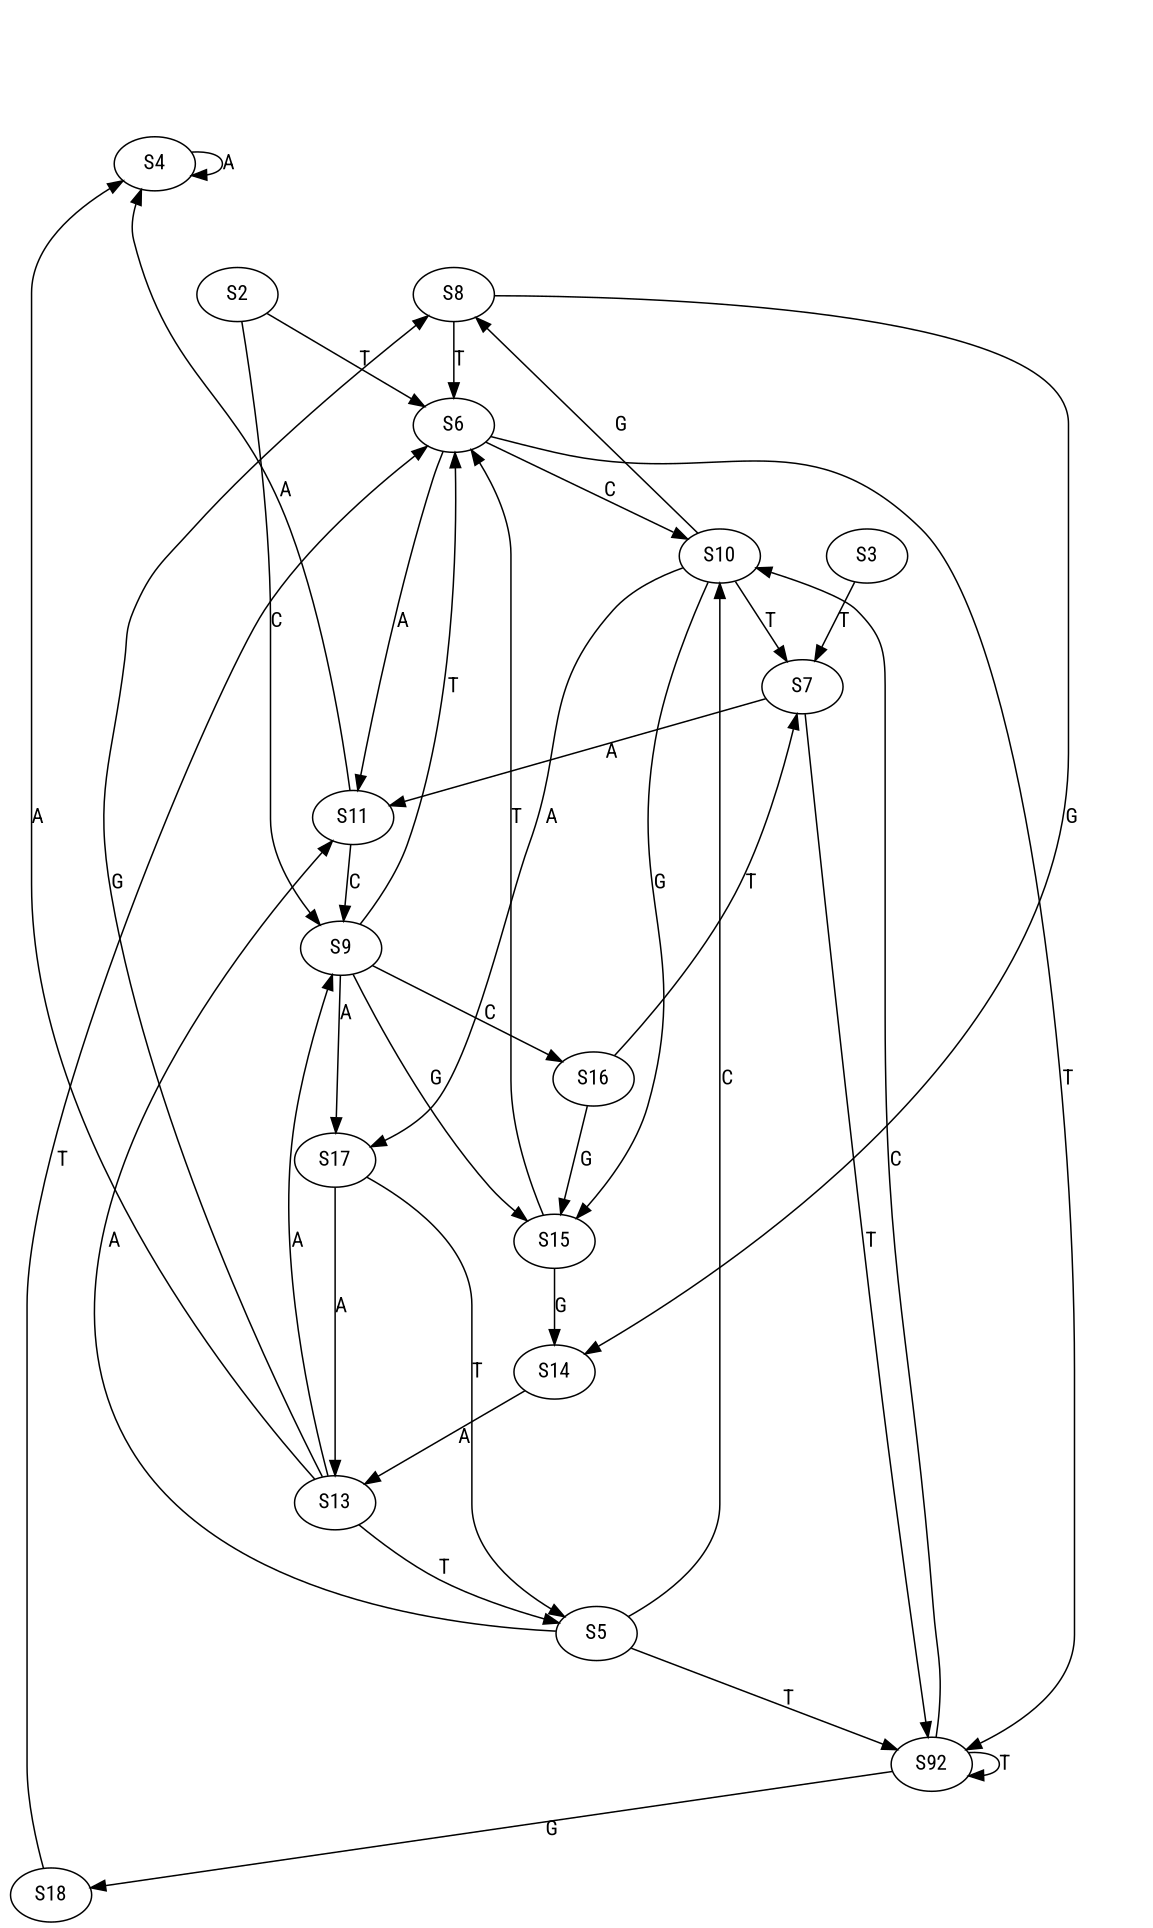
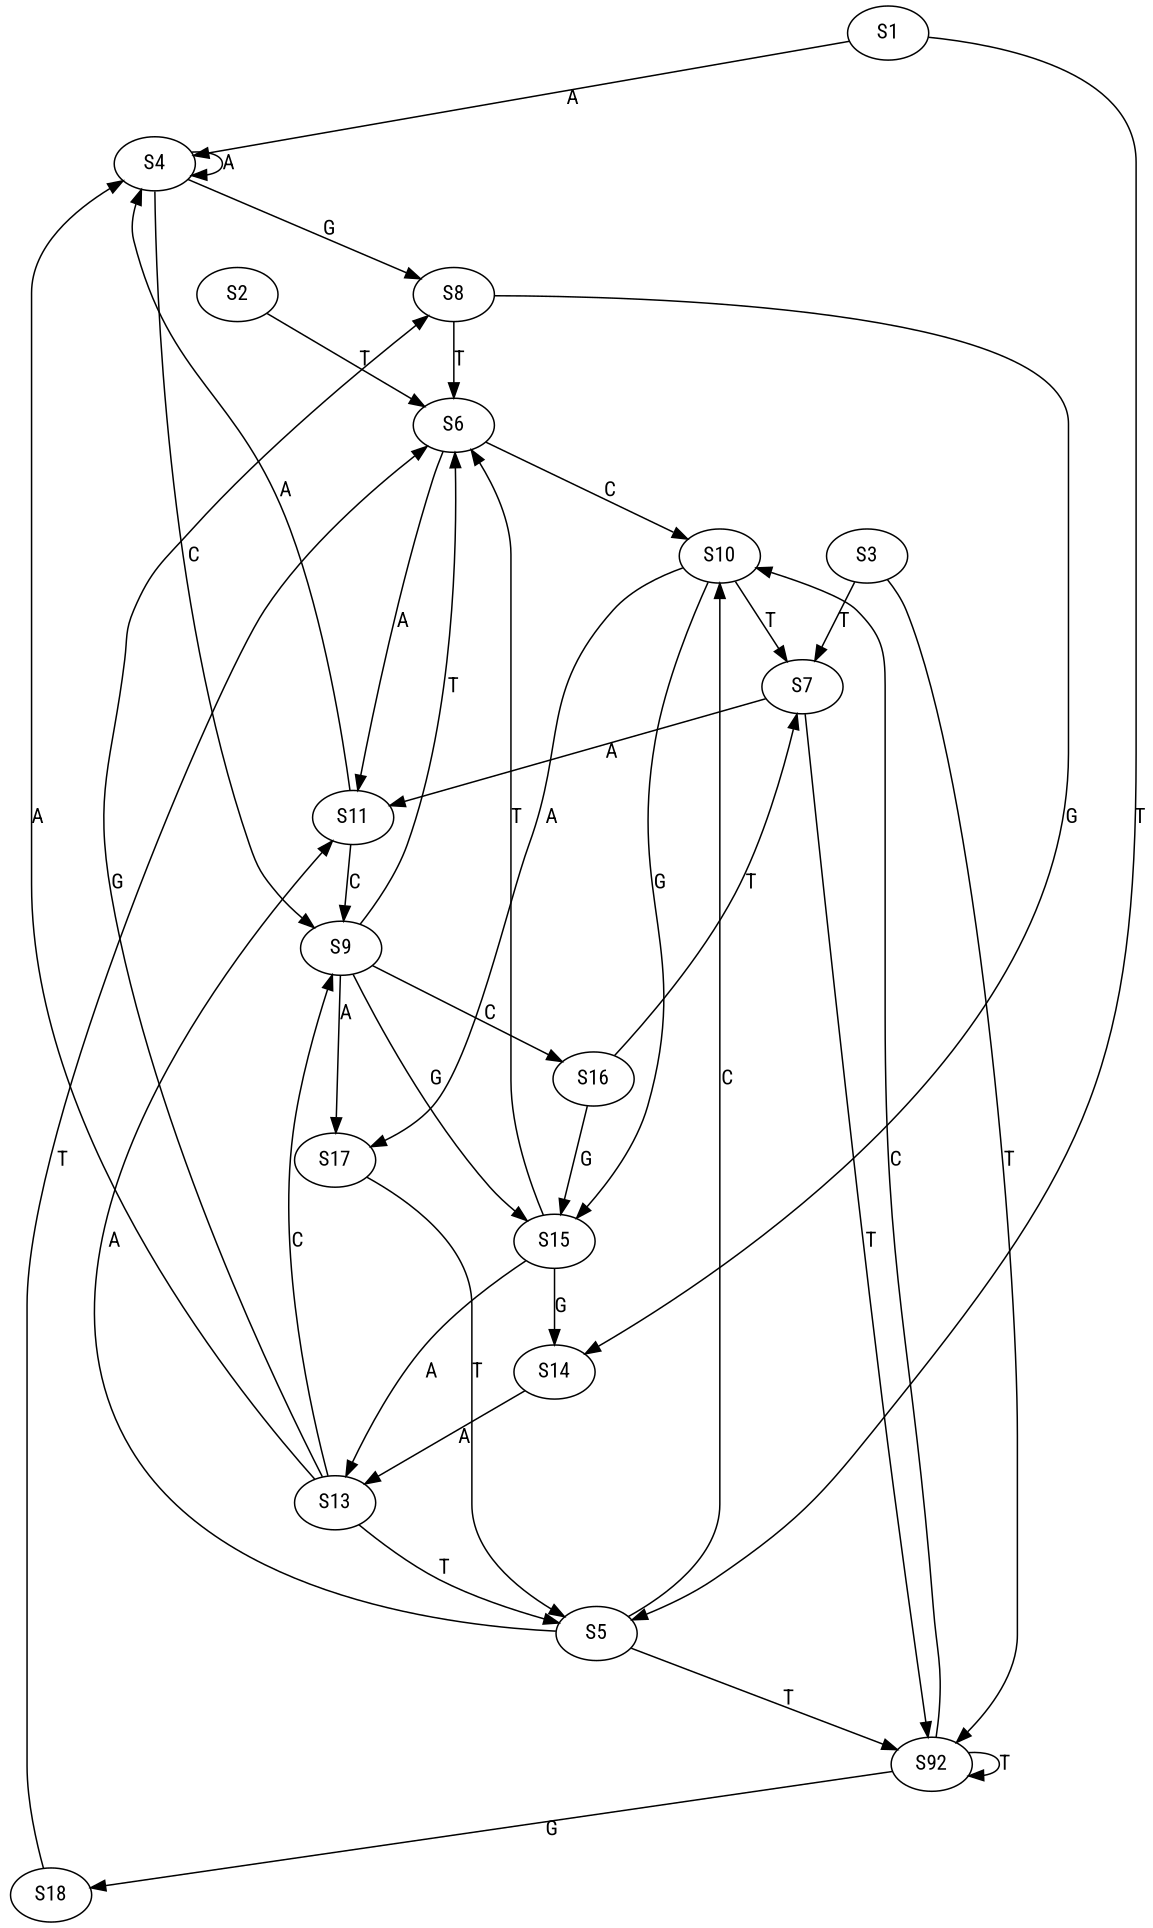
none -> (888, 33)
(592, 431) -> (297, 226)
(270, 621) -> (185, 567)
(1042, 921) -> (1002, 1156)
(298, 1241) -> (298, 1241)
(335, 1324) -> (423, 1348)
